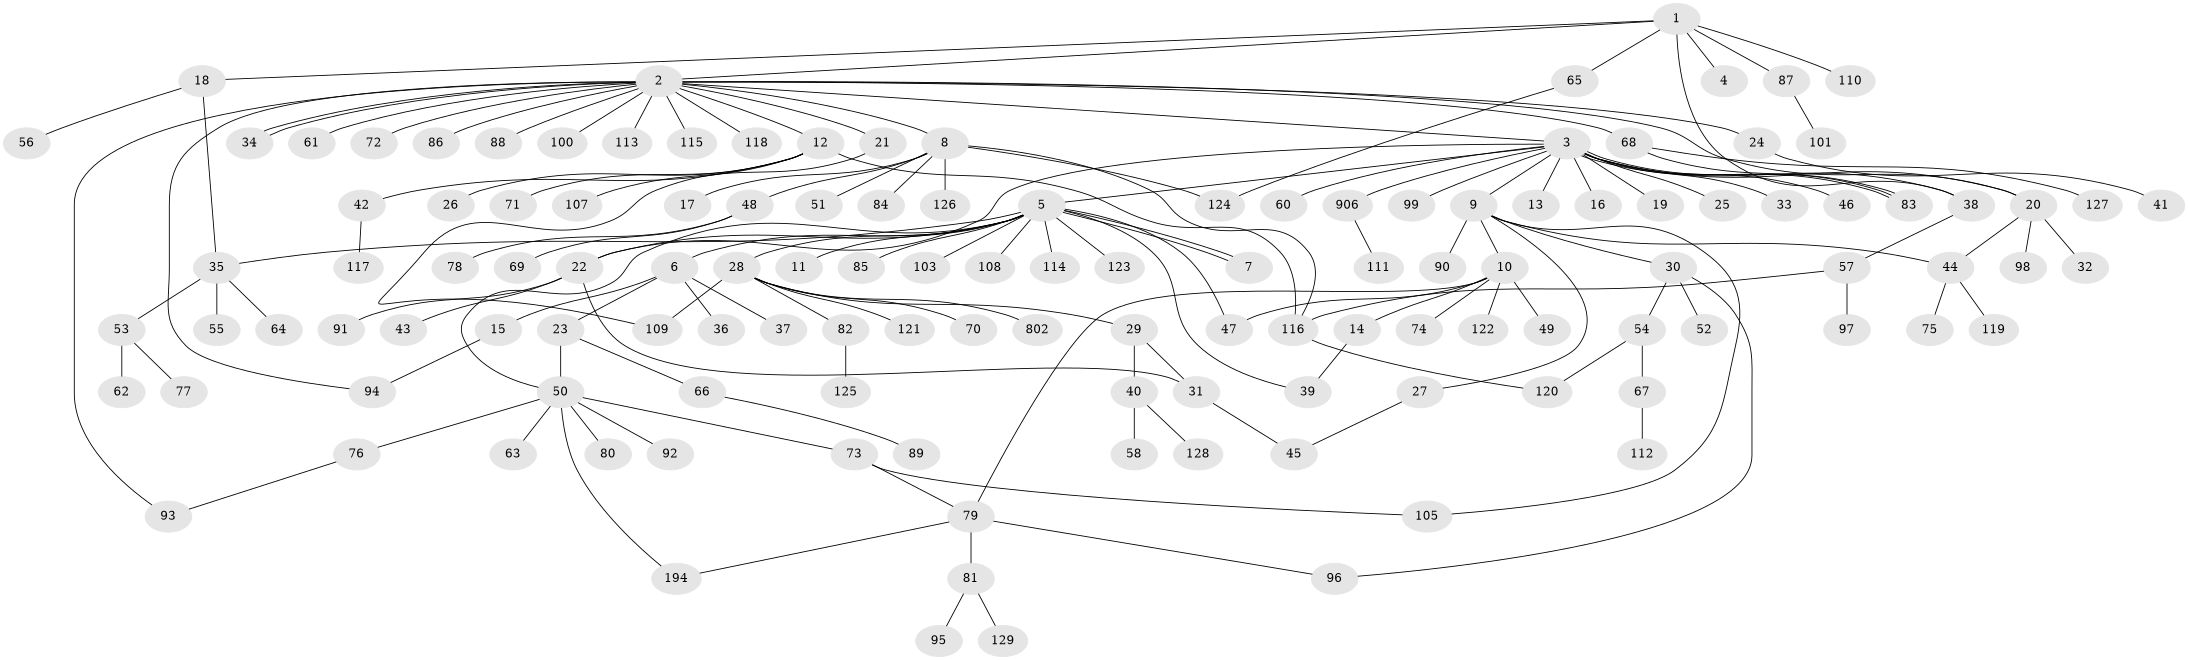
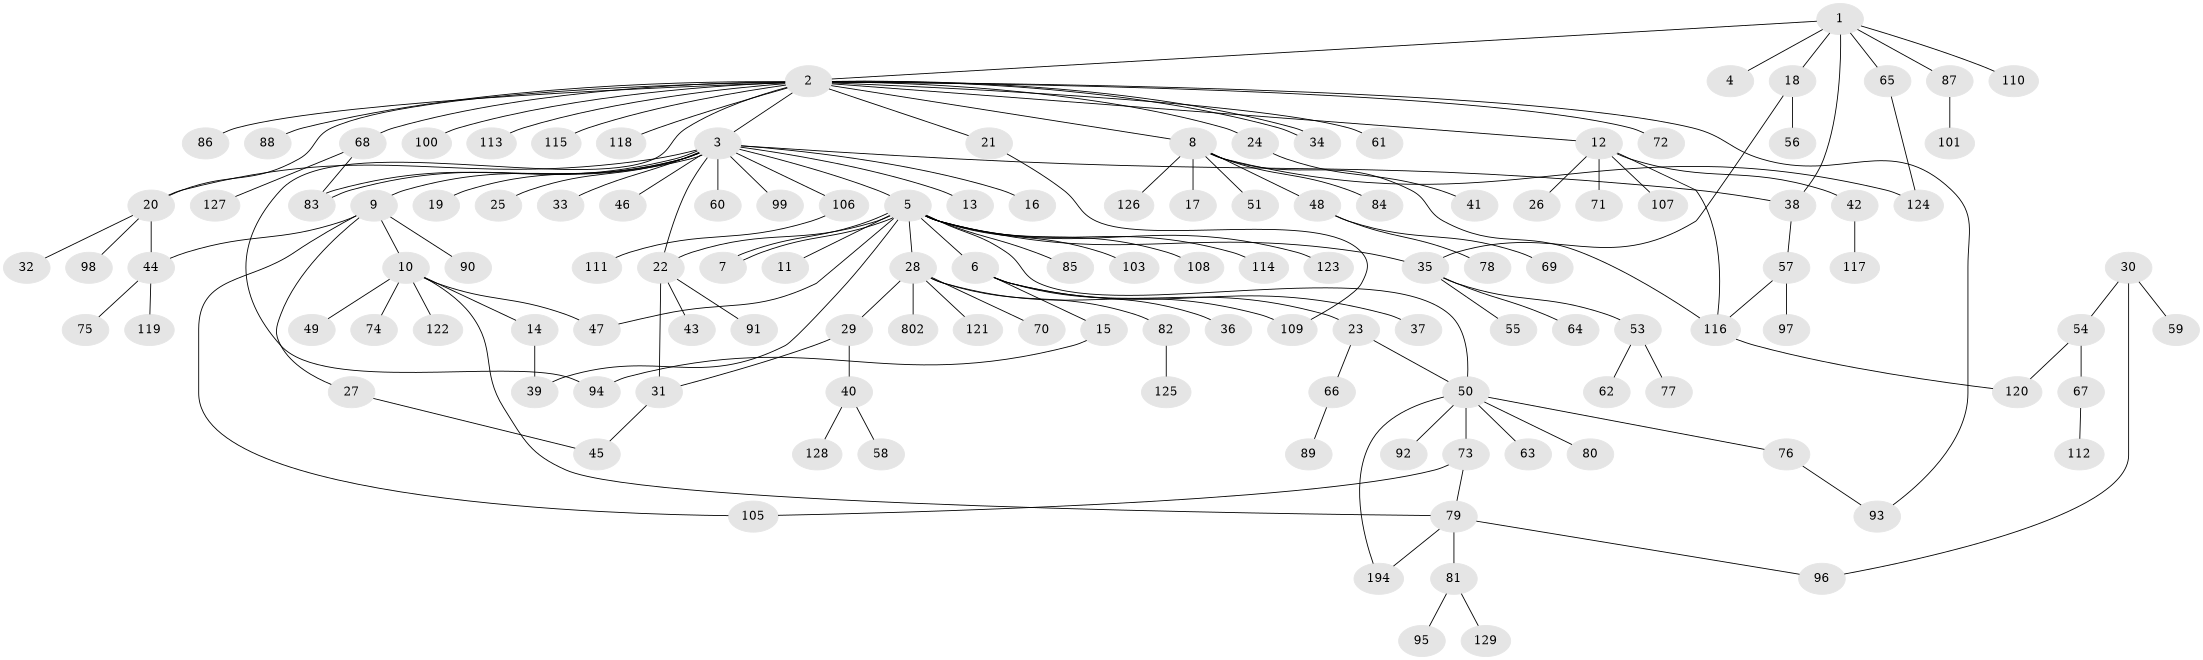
(1348, 206) -> (844, 206)
(1571, 242) -> none
(1704, 330) -> (2176, 330)
